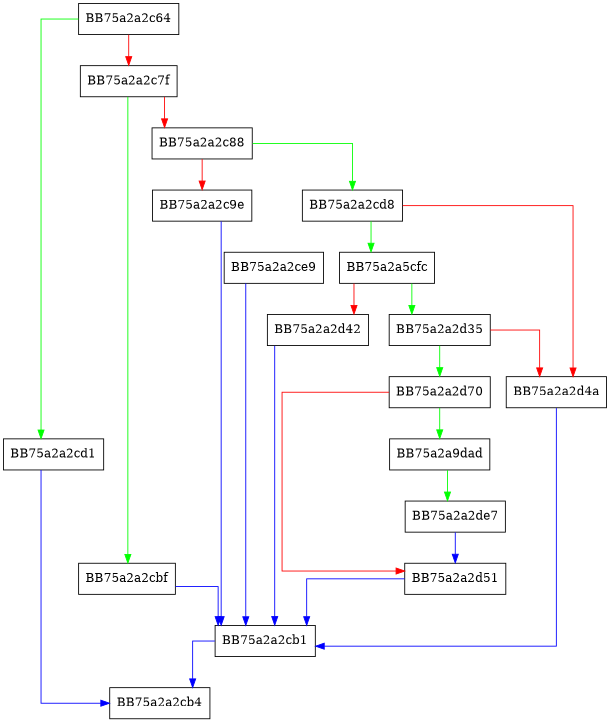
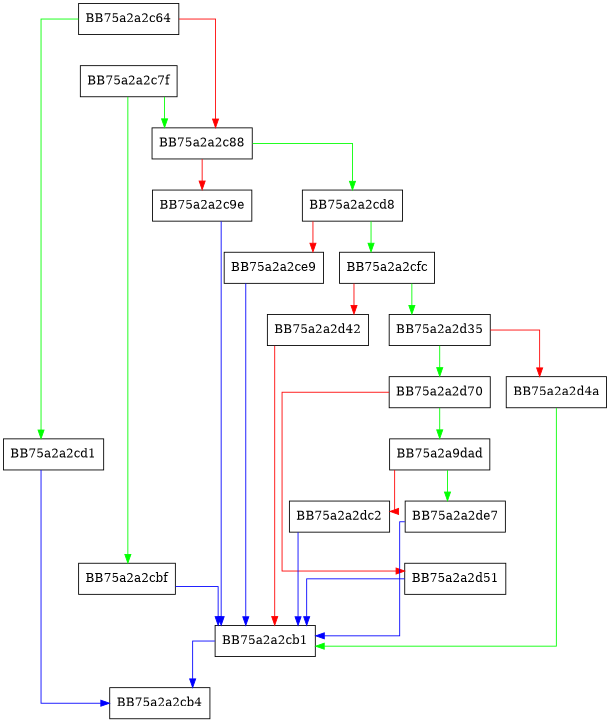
(129, 46) -> (216, 51)
(165, 108) -> (165, 108)
(569, 206) -> (313, 232)
(387, 268) -> (387, 268)
(275, 481) -> (275, 481)
none -> (340, 517)
(455, 543) -> (400, 614)
(556, 643) -> (556, 643)
